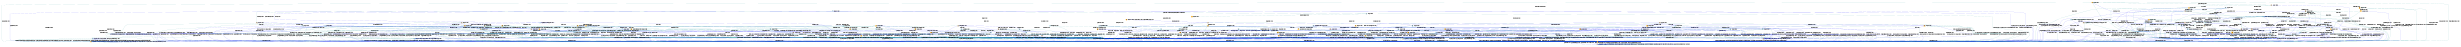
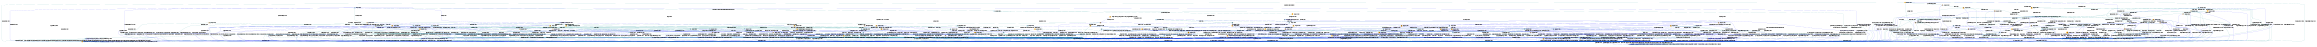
(1193, 24) -> (1207, 27)
(1643, 26) -> none
(2381, 36) -> (1974, 38)
(1508, 39) -> (1544, 39)
